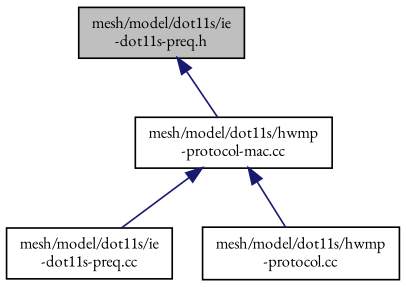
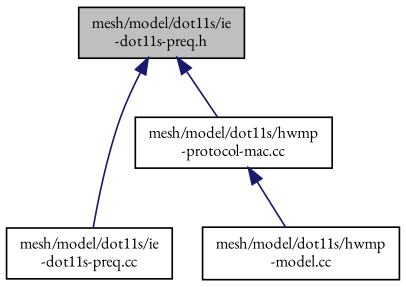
(155, 203) -> (111, 148)
(301, 253) -> (301, 253)
